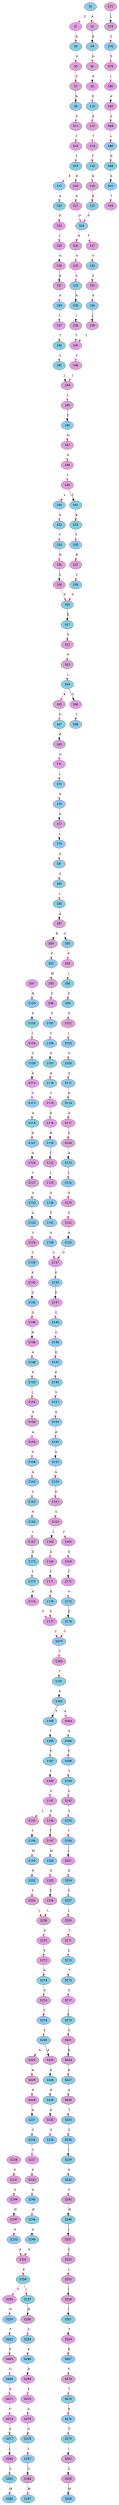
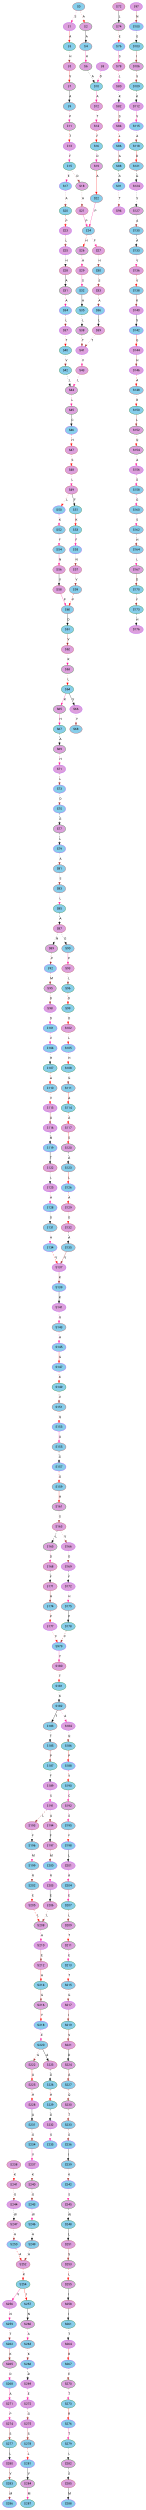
(92, 75) -> (91, 75)
(32, 1331) -> (136, 359)
(40, 1611) -> none
